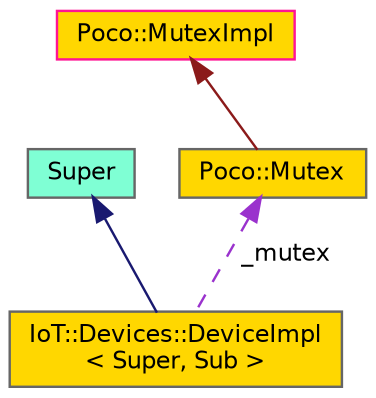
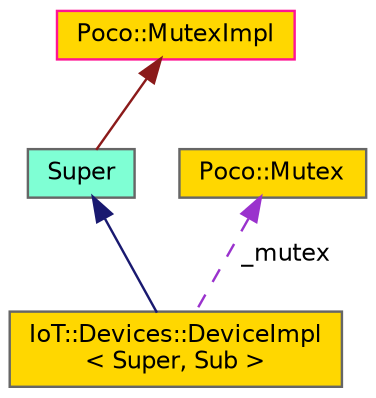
(231, 114) -> (122, 114)
